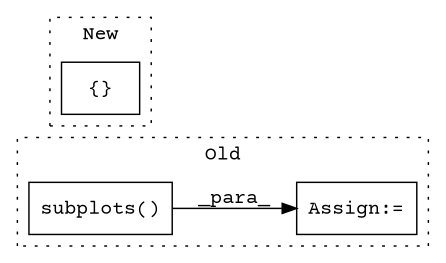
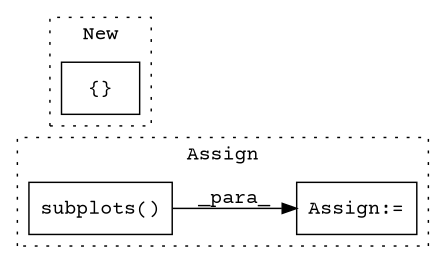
(223, 154) -> (223, 154)
